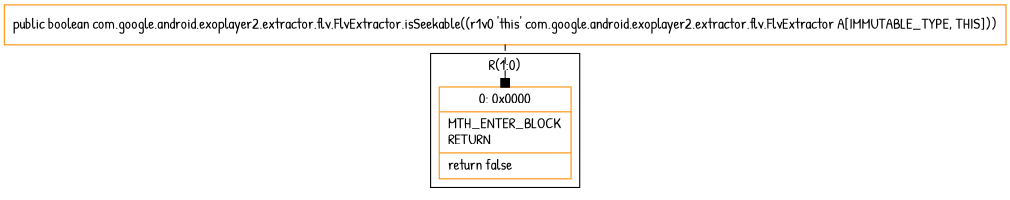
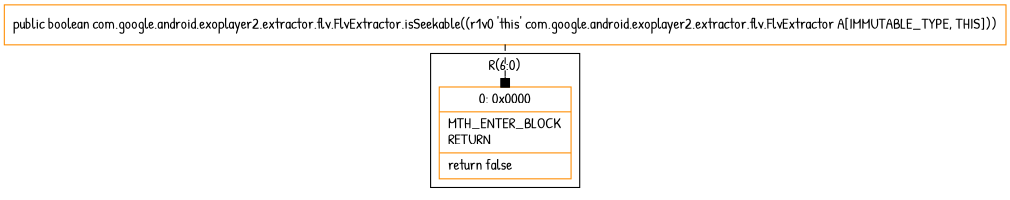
(505, 66) -> (505, 66)
